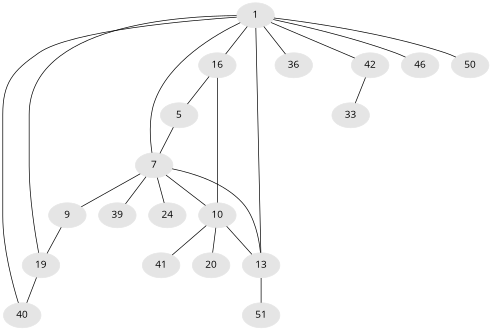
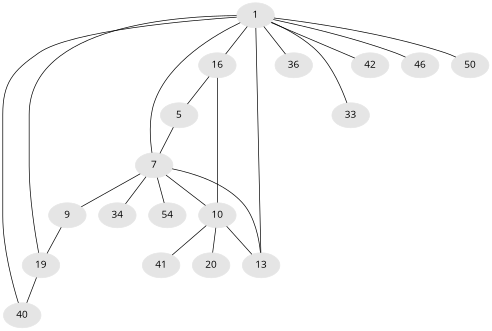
(360, 90) -> (319, 53)
(117, 215) -> (117, 215)
(167, 215) -> (167, 215)
(261, 315) -> none
